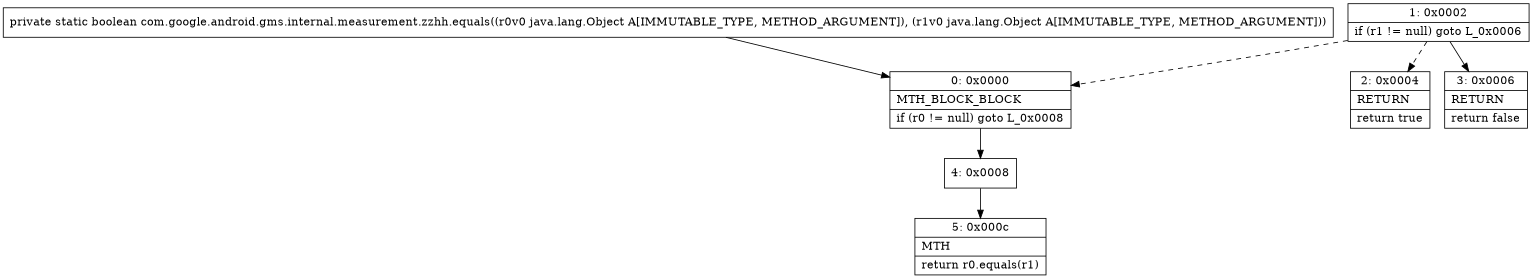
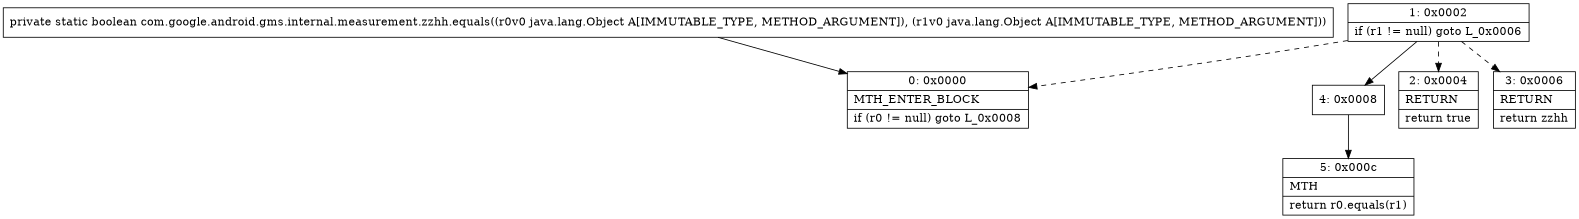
(1457, 53) -> (1477, 54)
(959, 100) -> (917, 100)
(1486, 118) -> (1534, 118)
(980, 139) -> (1394, 61)
